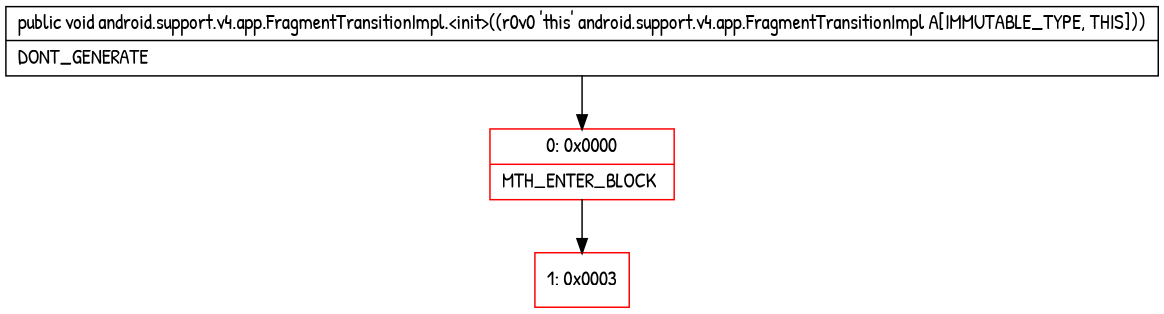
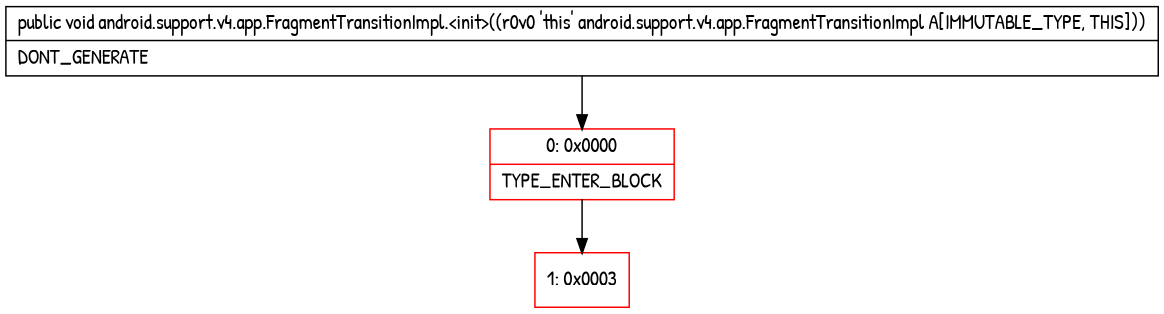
(580, 181) -> (582, 181)
